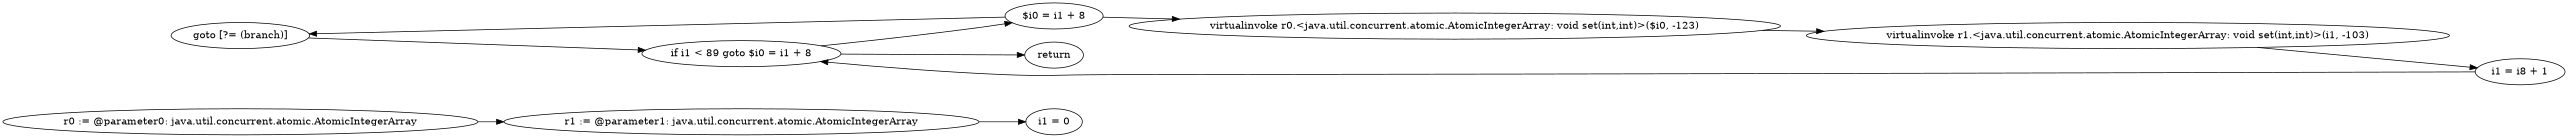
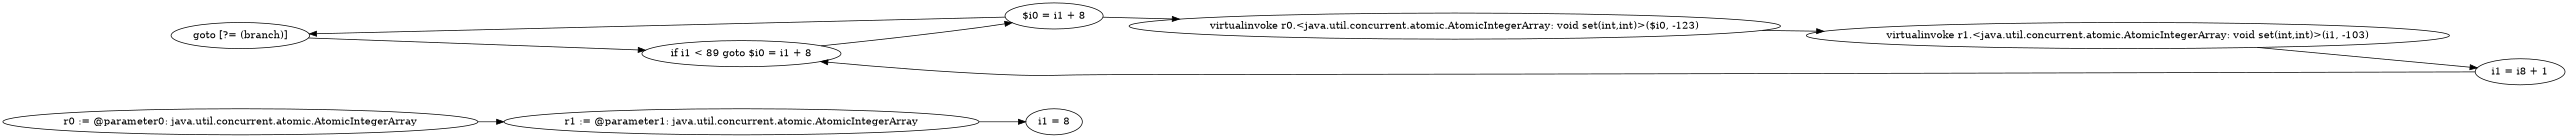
(1054, 55) -> none
(1054, 122) -> (1054, 122)
